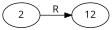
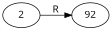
(90, 15) -> (90, 15)
